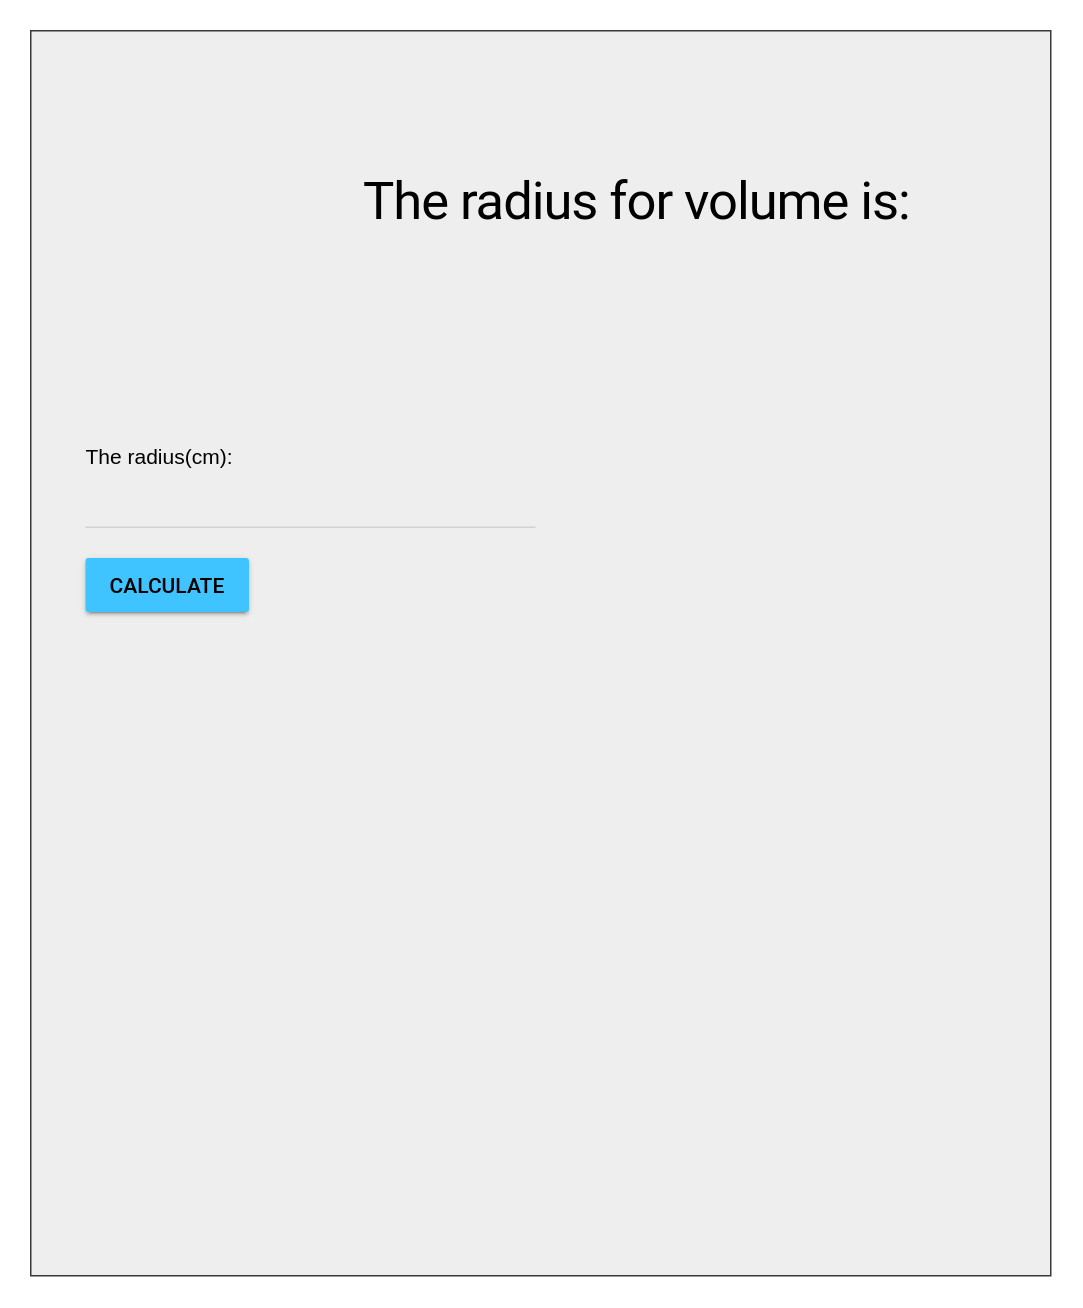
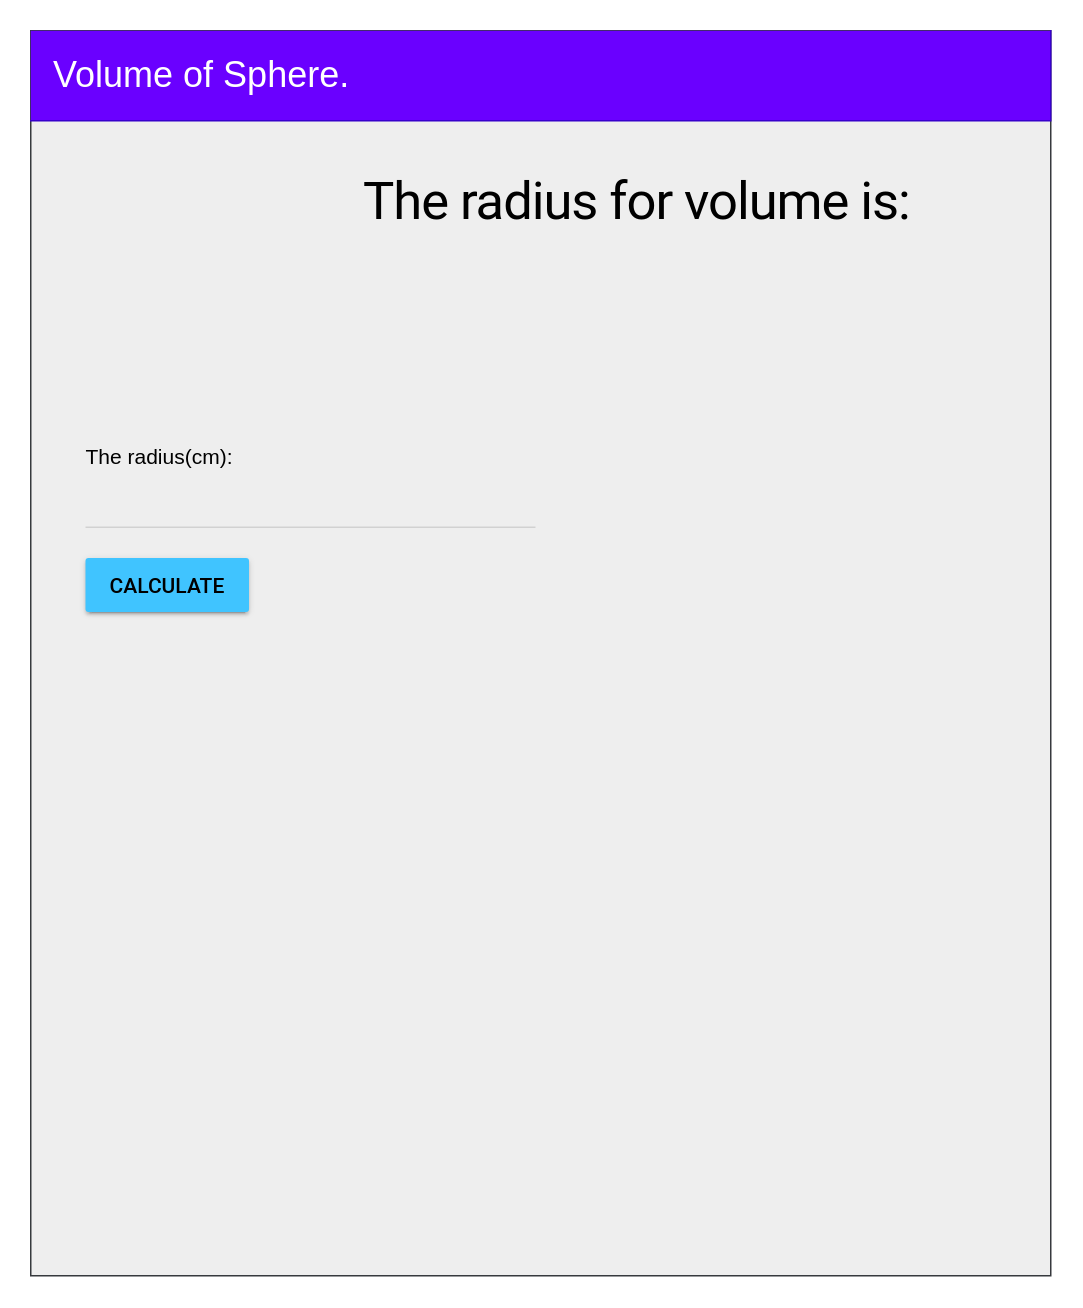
none -> (541, 76)
